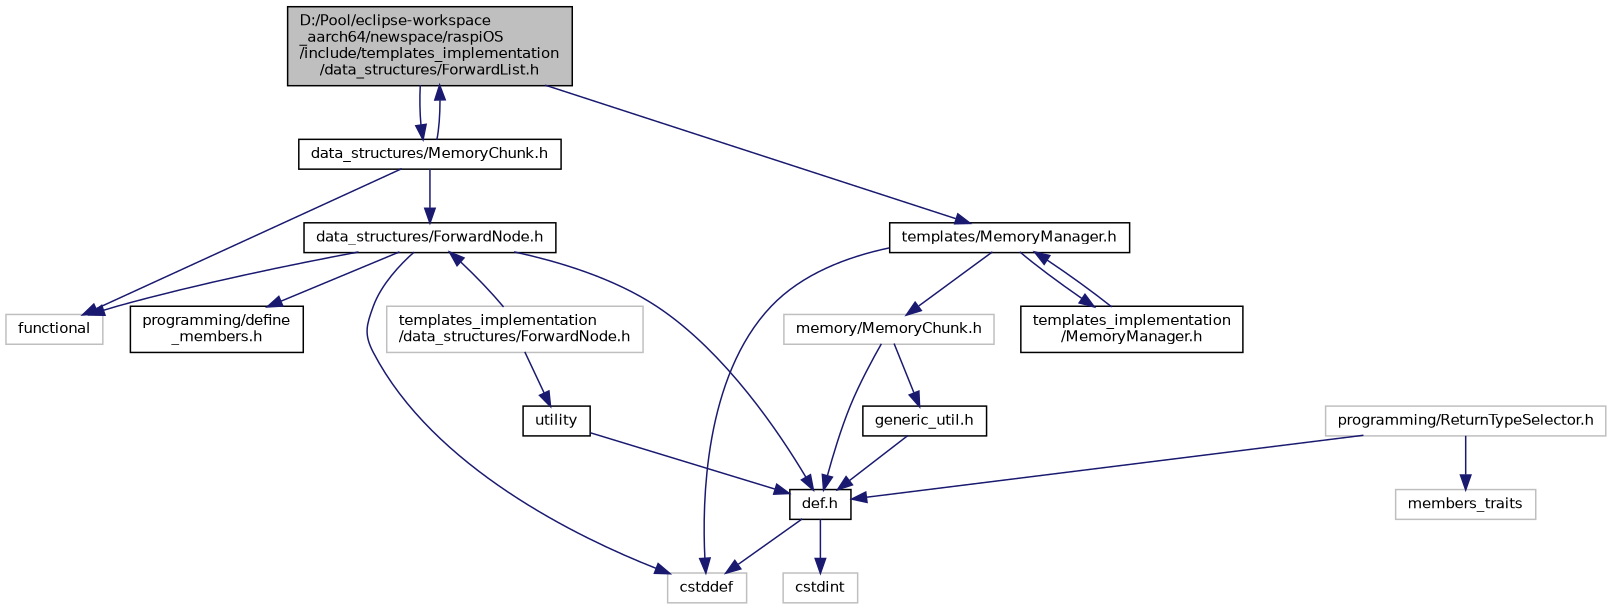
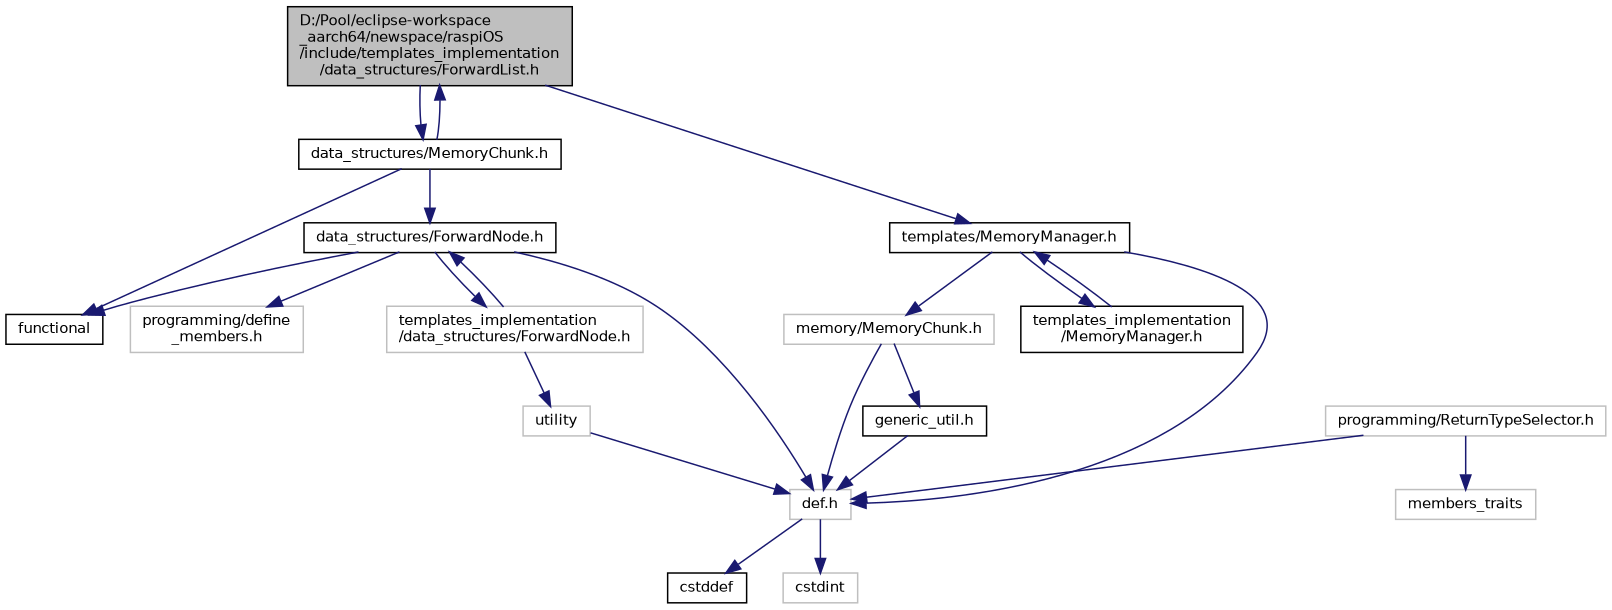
(54, 329) -> (54, 329)
(217, 329) -> (217, 329)
(735, 362) -> (1170, 430)
(557, 421) -> (557, 421)
(451, 447) -> (454, 275)
(820, 504) -> (820, 504)
(707, 588) -> (707, 588)
